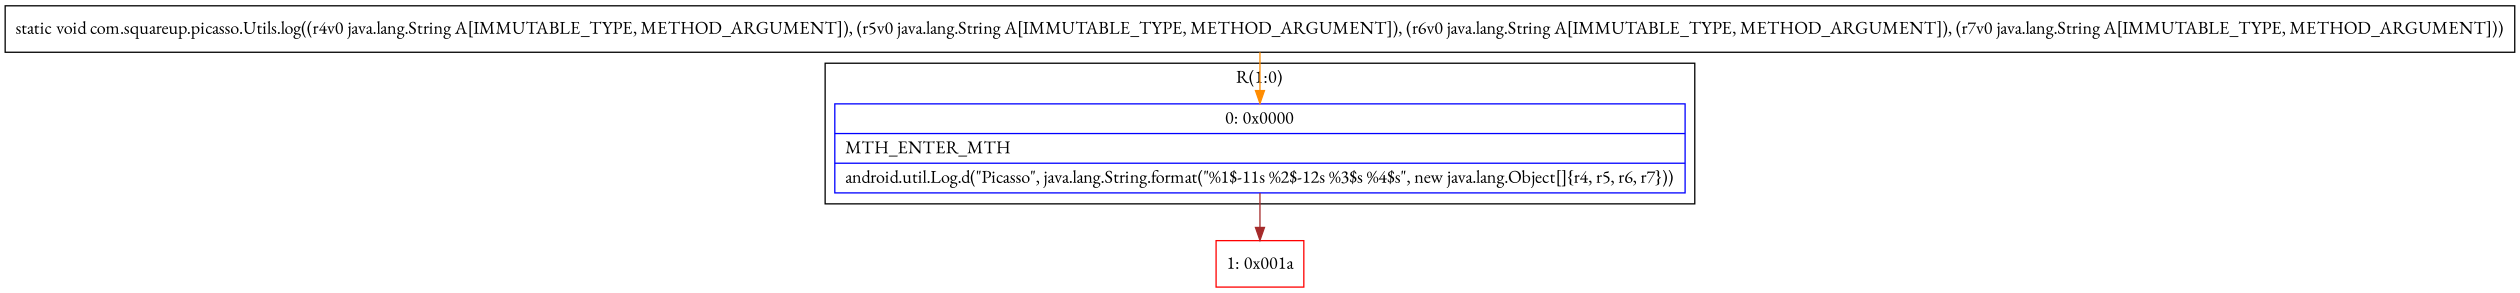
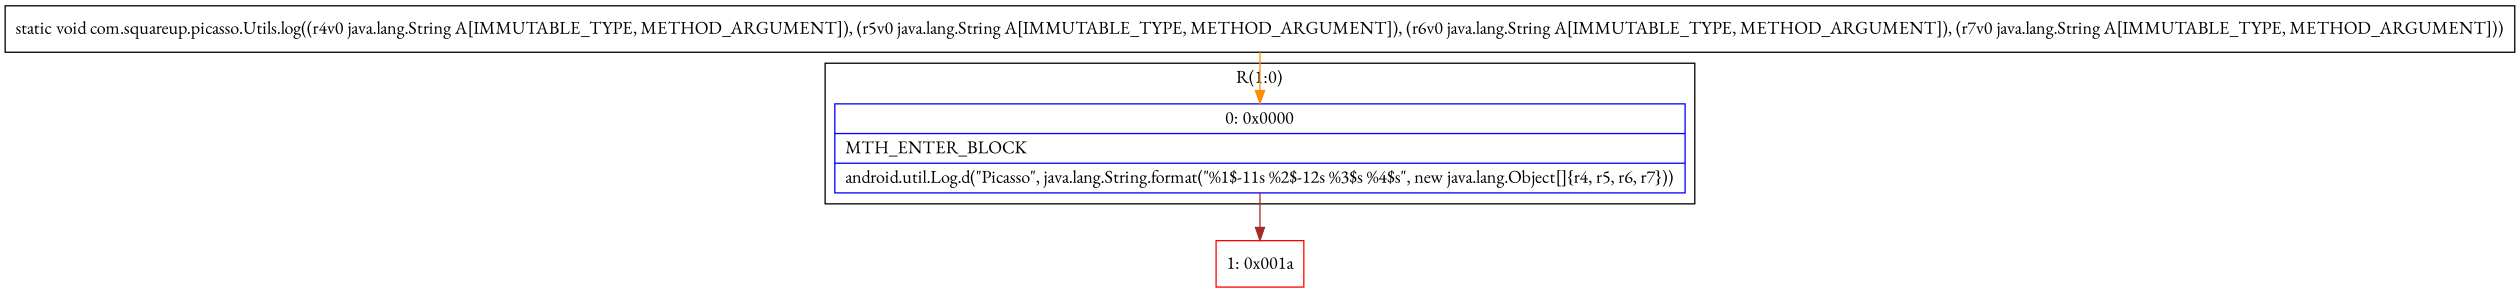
(928, 148) -> (937, 148)
